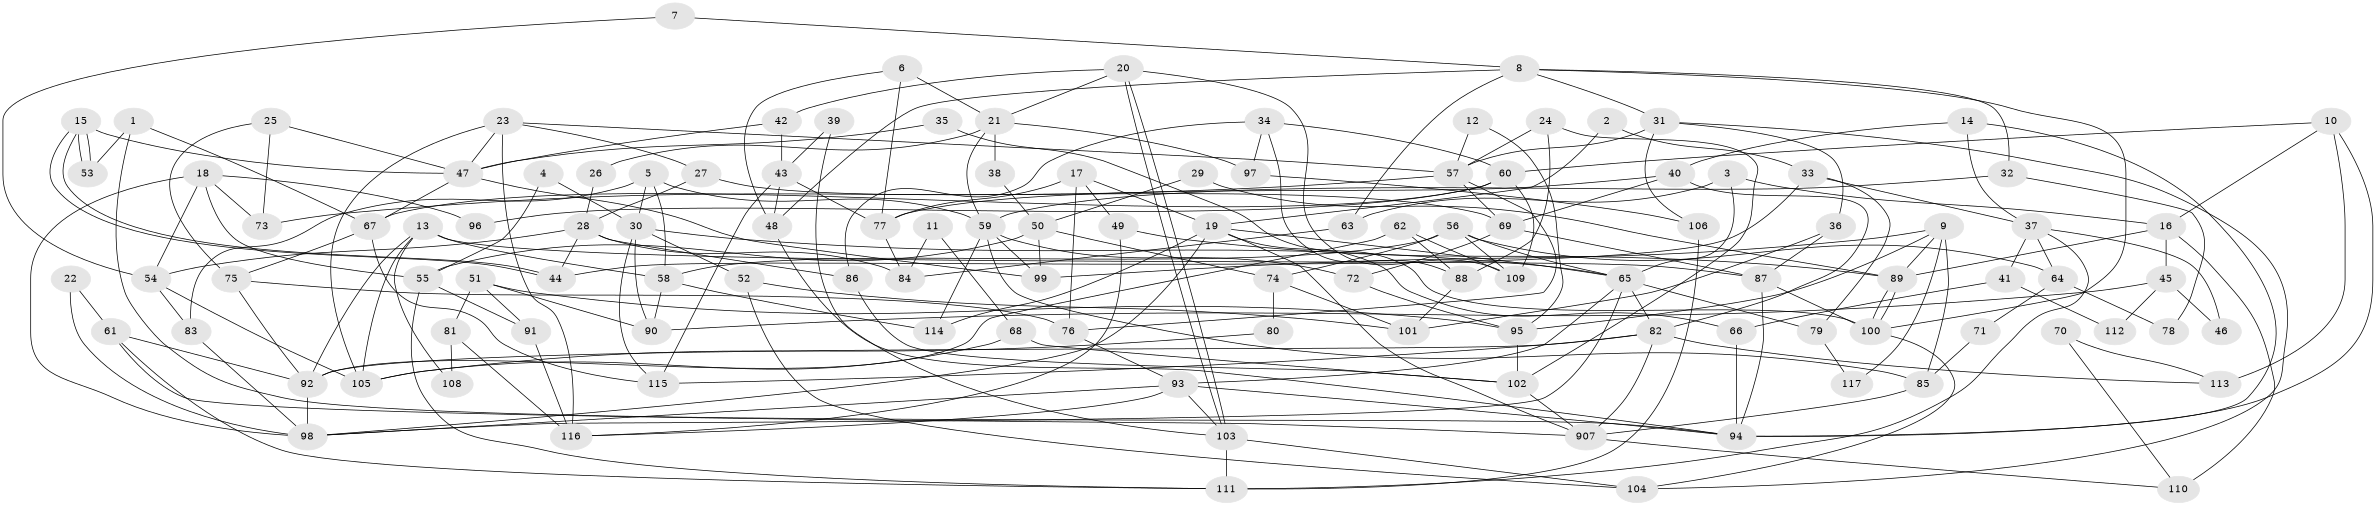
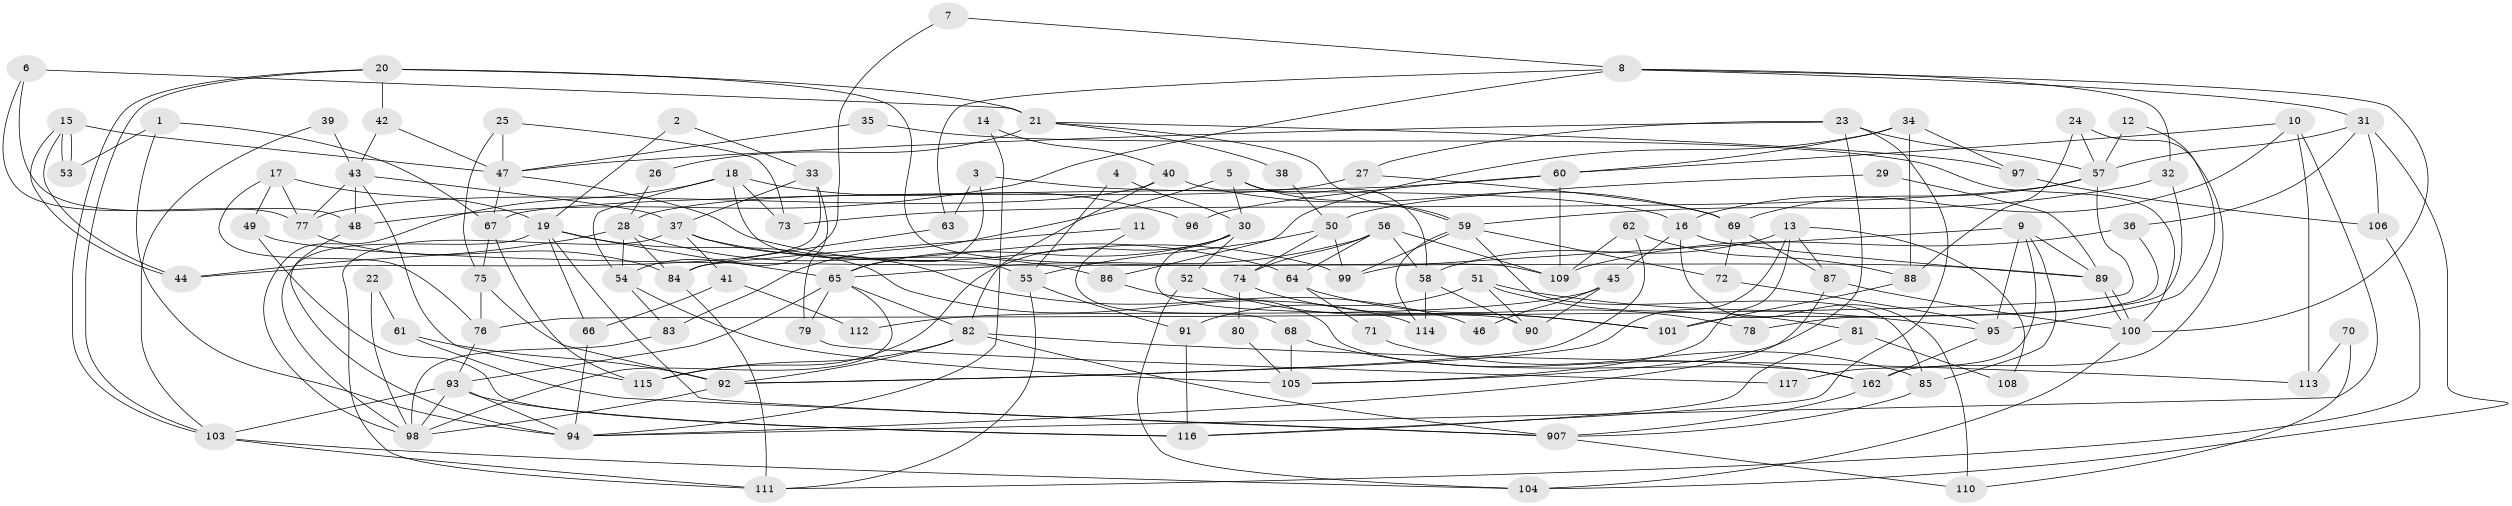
(1979, 184) -> (504, 192)
(1797, 254) -> (1842, 244)
(1517, 384) -> (1872, 384)
(646, 477) -> (745, 358)
